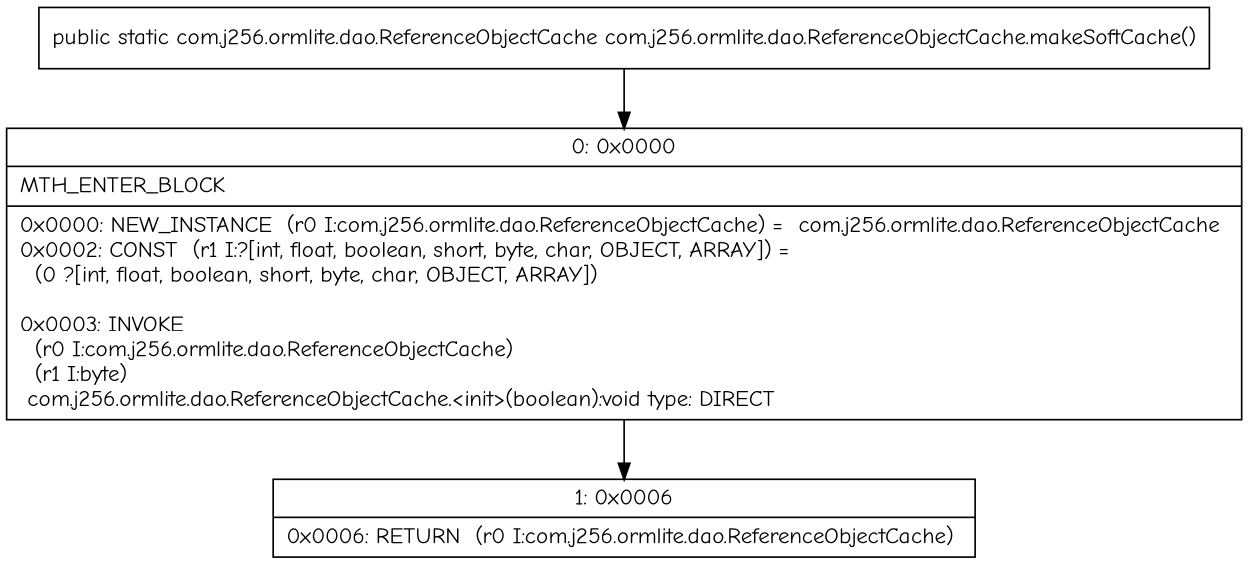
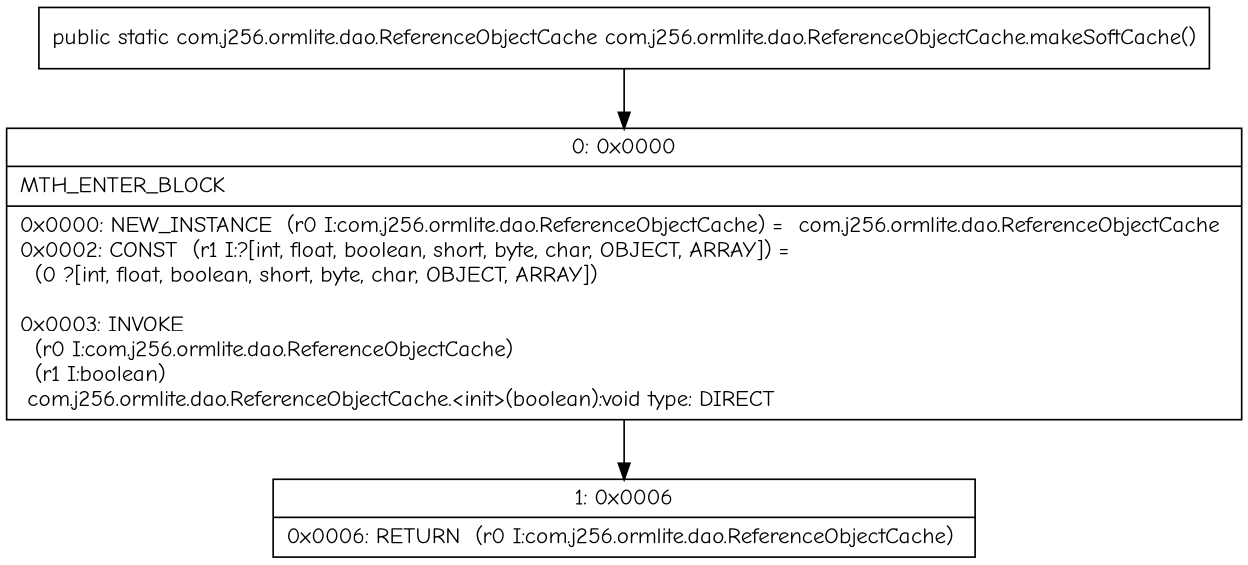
(74, 374) -> (93, 374)
